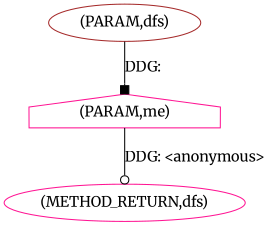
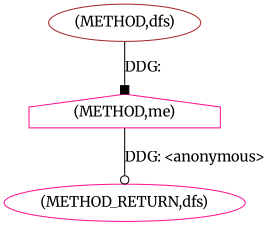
(125, 23) -> (125, 23)
(125, 113) -> (125, 113)
